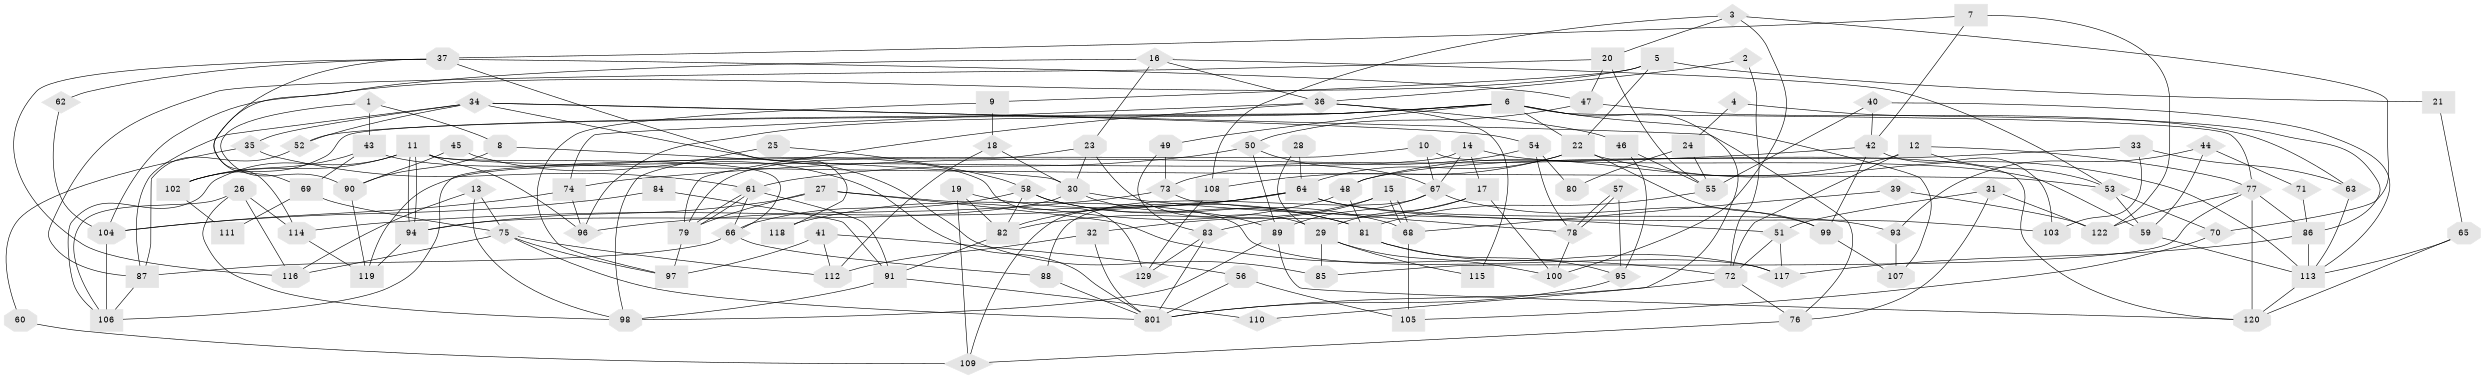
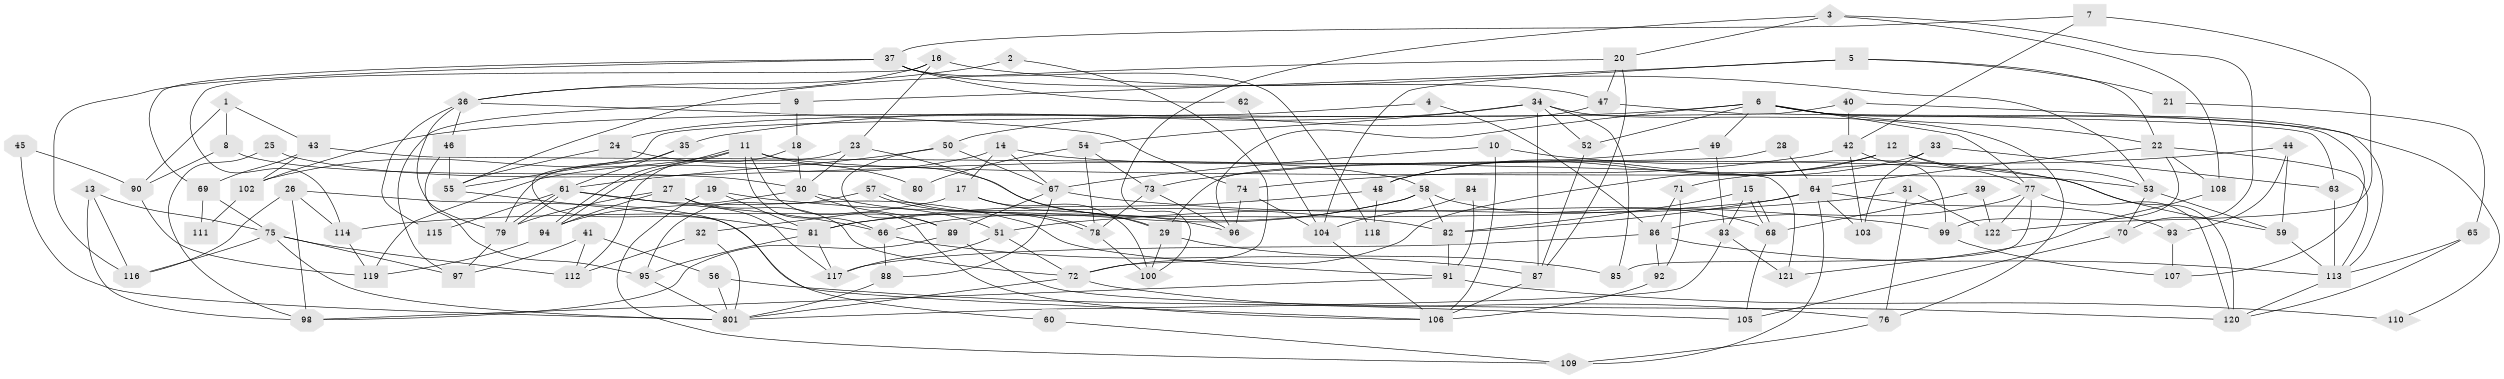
(1399, 260) -> (502, 211)
(1144, 277) -> (1786, 277)
none -> (1660, 277)
